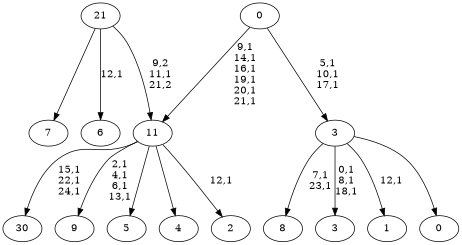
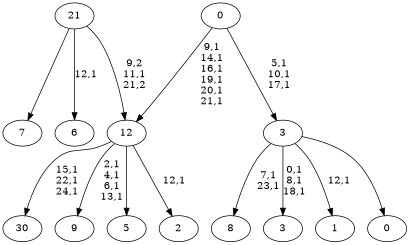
(153, 133) -> (127, 133)
(179, 229) -> none
